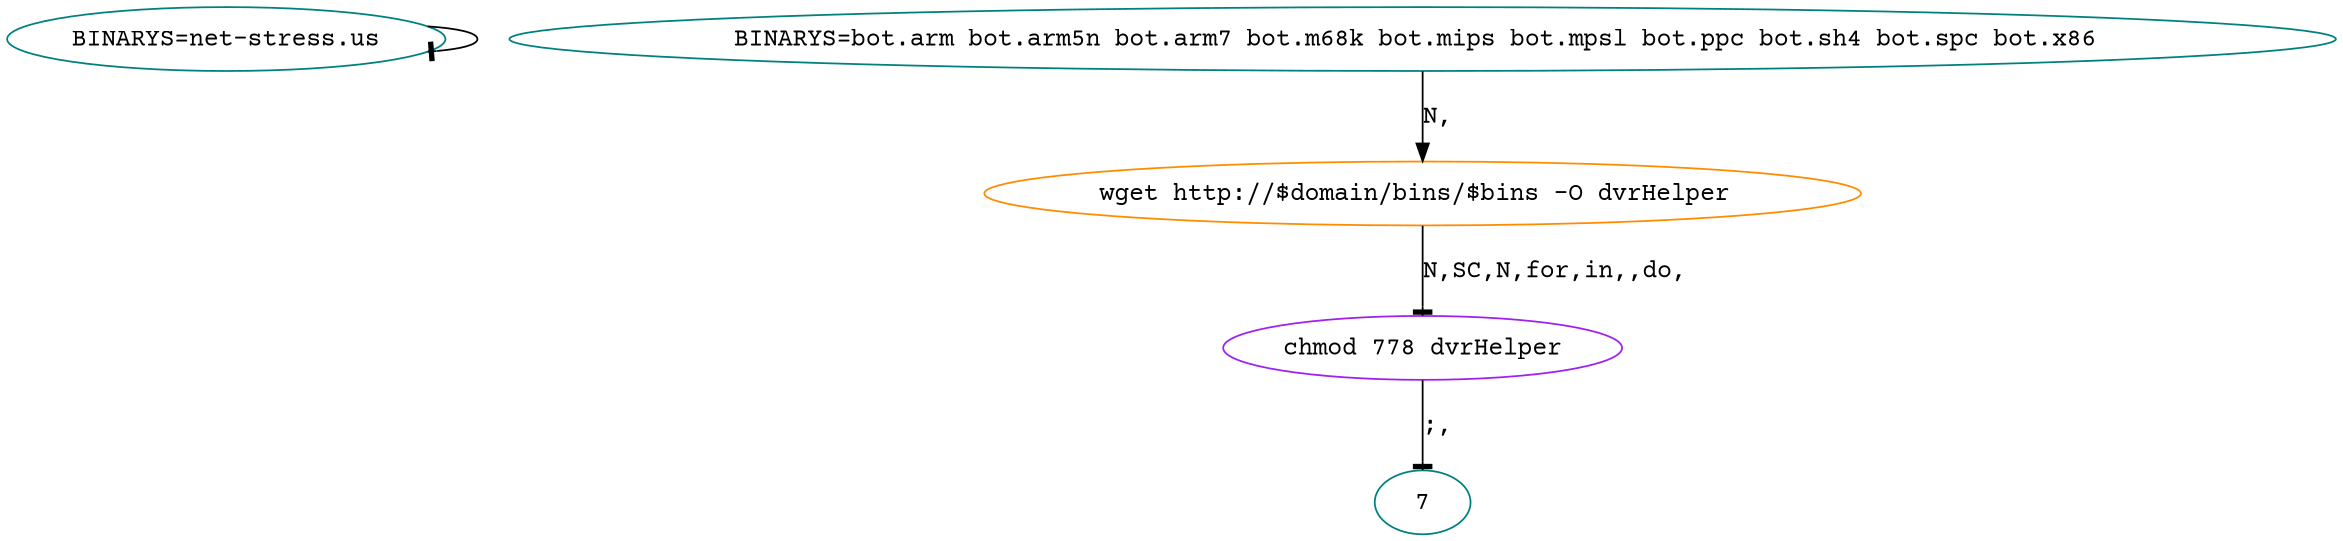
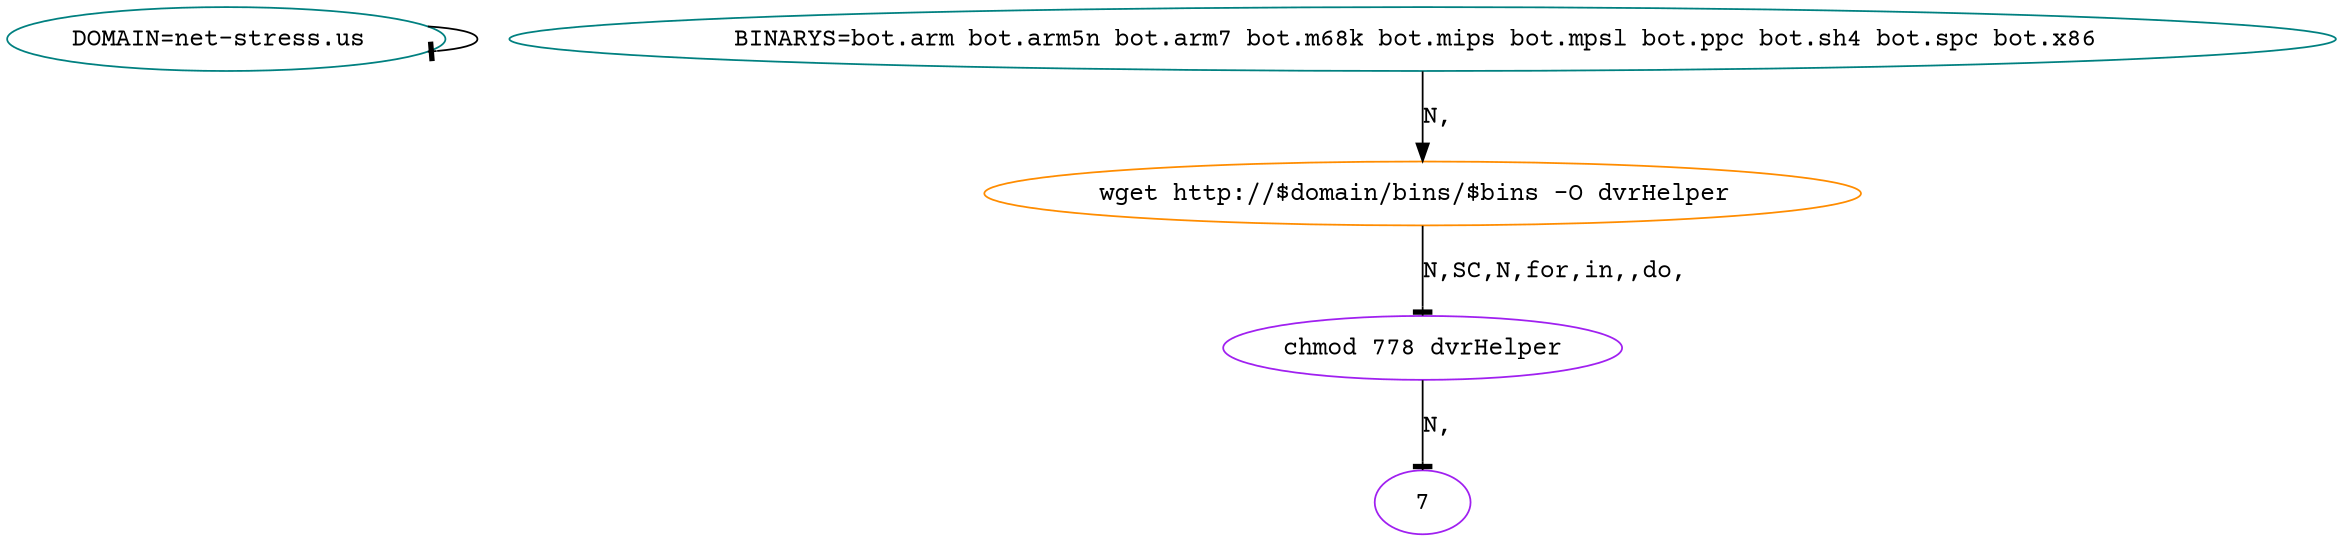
(226, 39) -> (226, 39)
(1438, 425) -> (1438, 425)
(1423, 502) -> (1423, 502)
